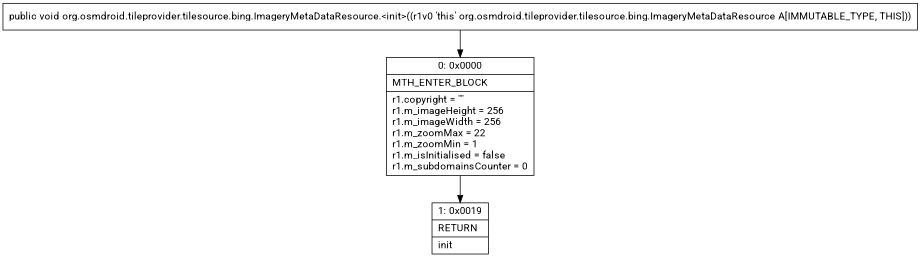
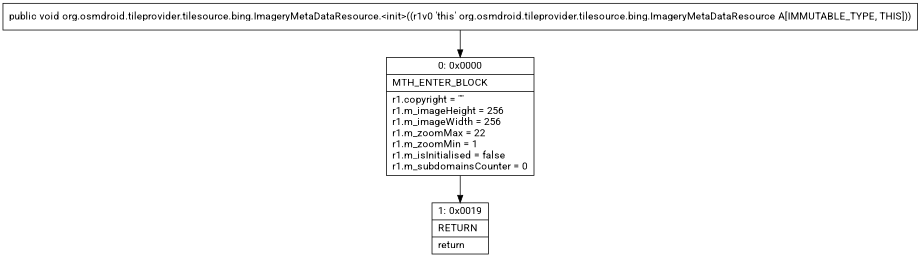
(445, 245) -> (452, 245)
